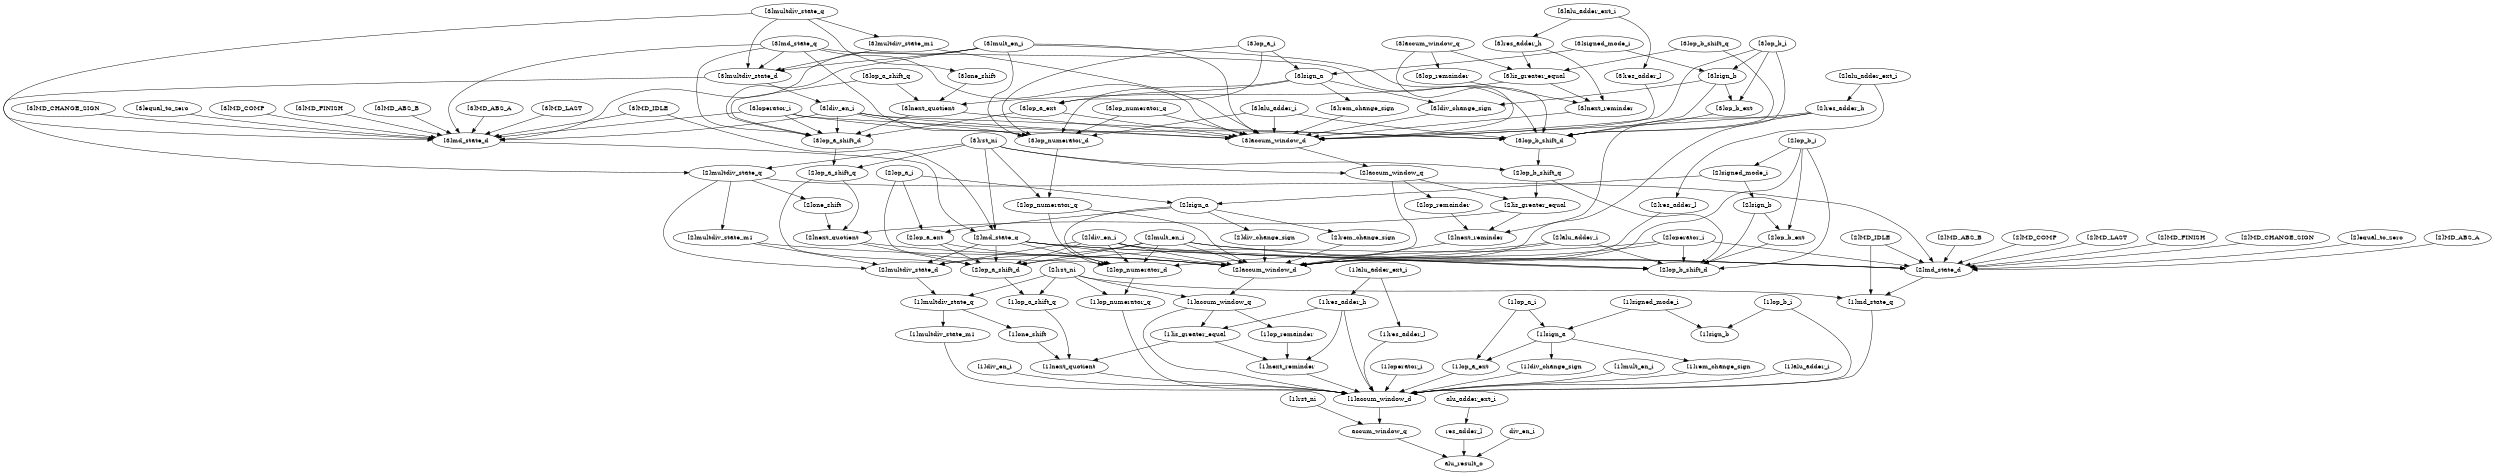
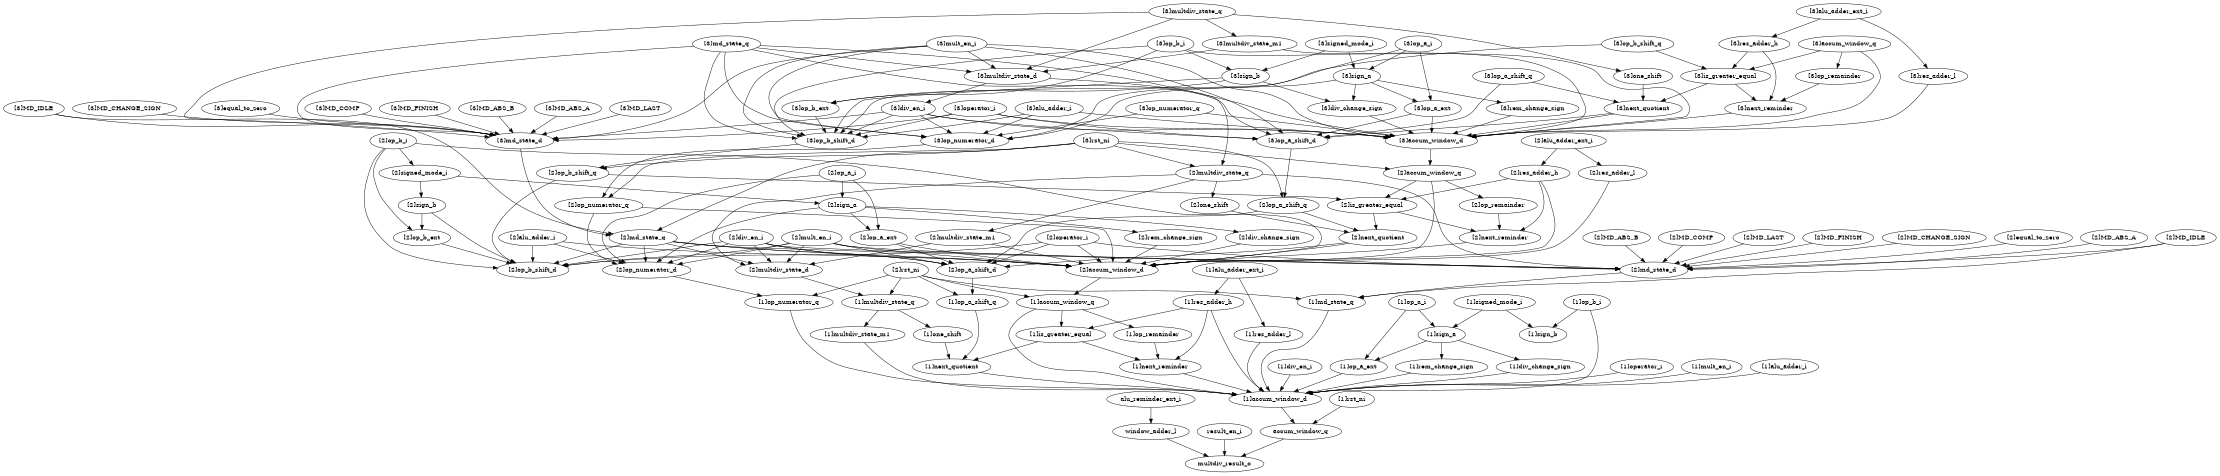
(1689, 122) -> (1455, 189)
(1471, 399) -> (1151, 399)
(1464, 432) -> (1151, 432)
(1522, 432) -> (1225, 432)
(1464, 464) -> (1225, 464)
